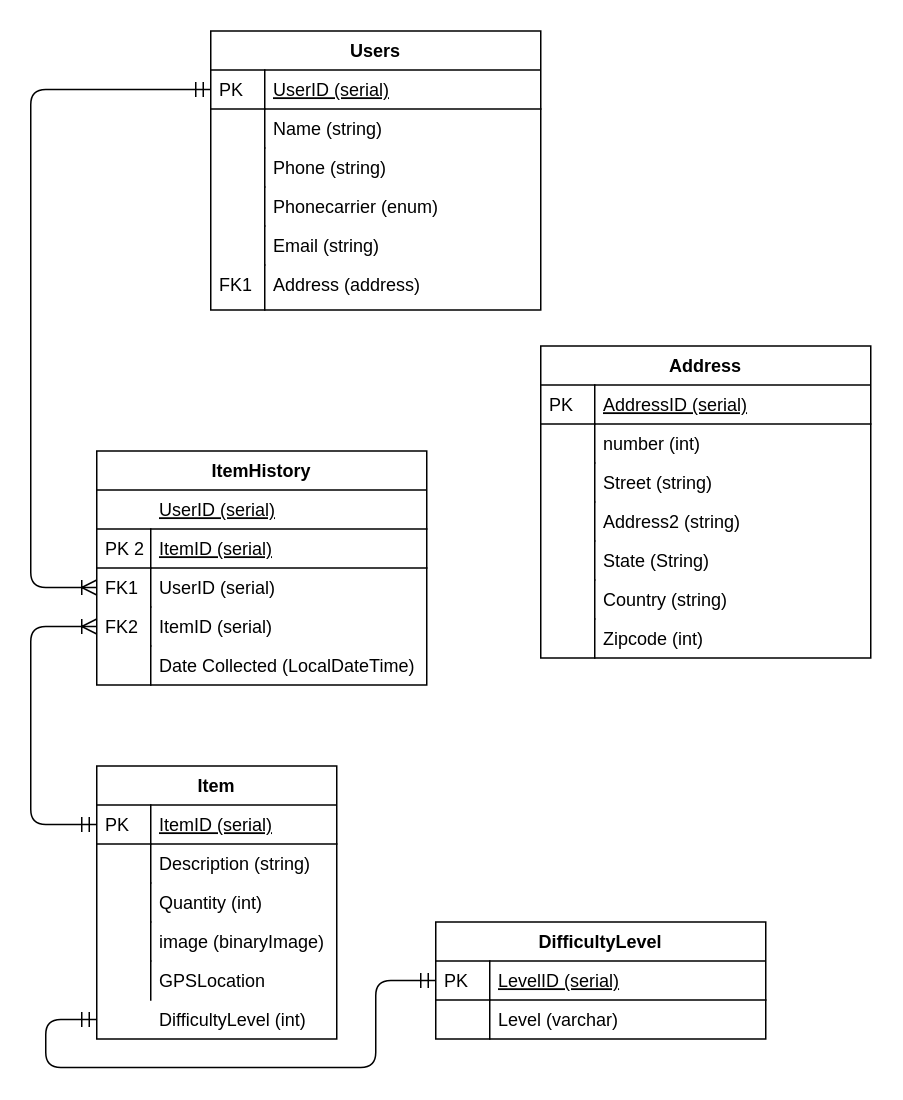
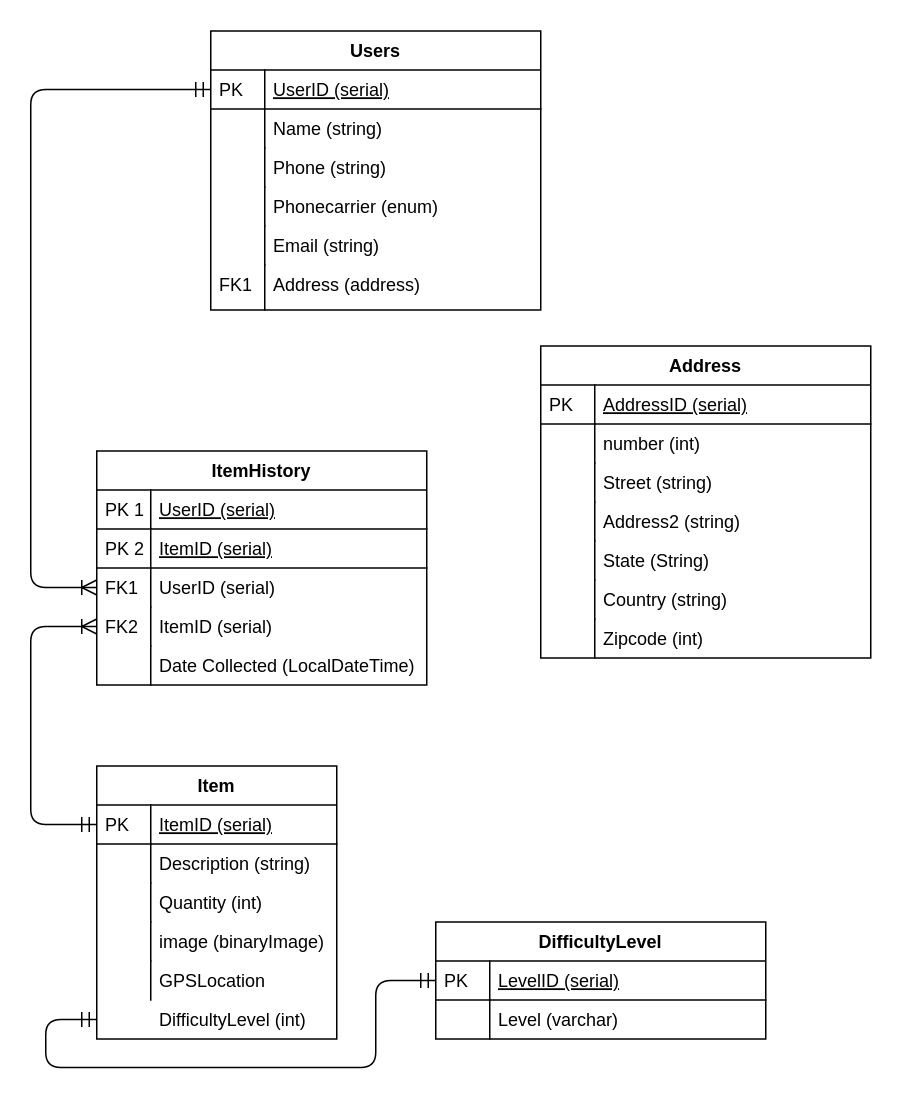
none -> (124, 509)
